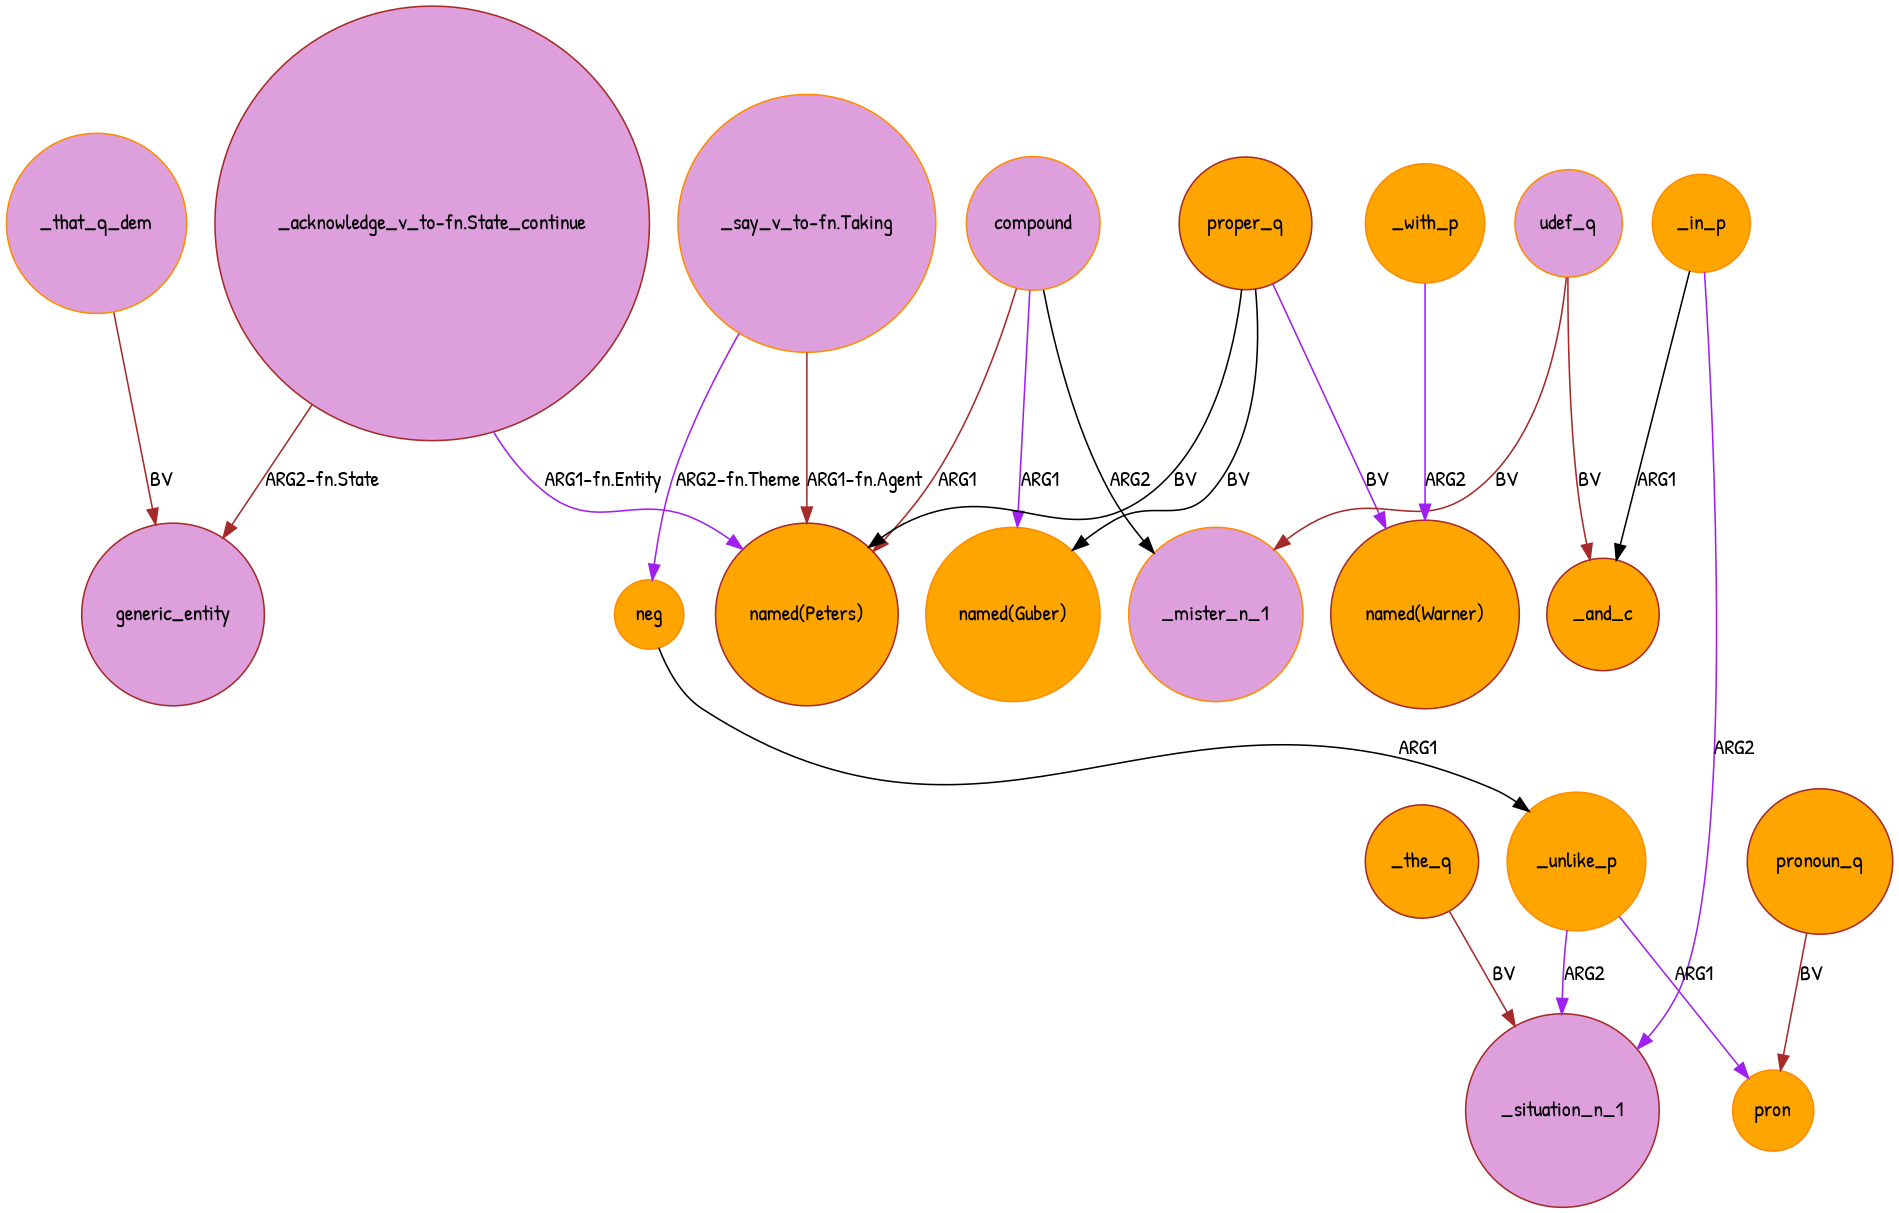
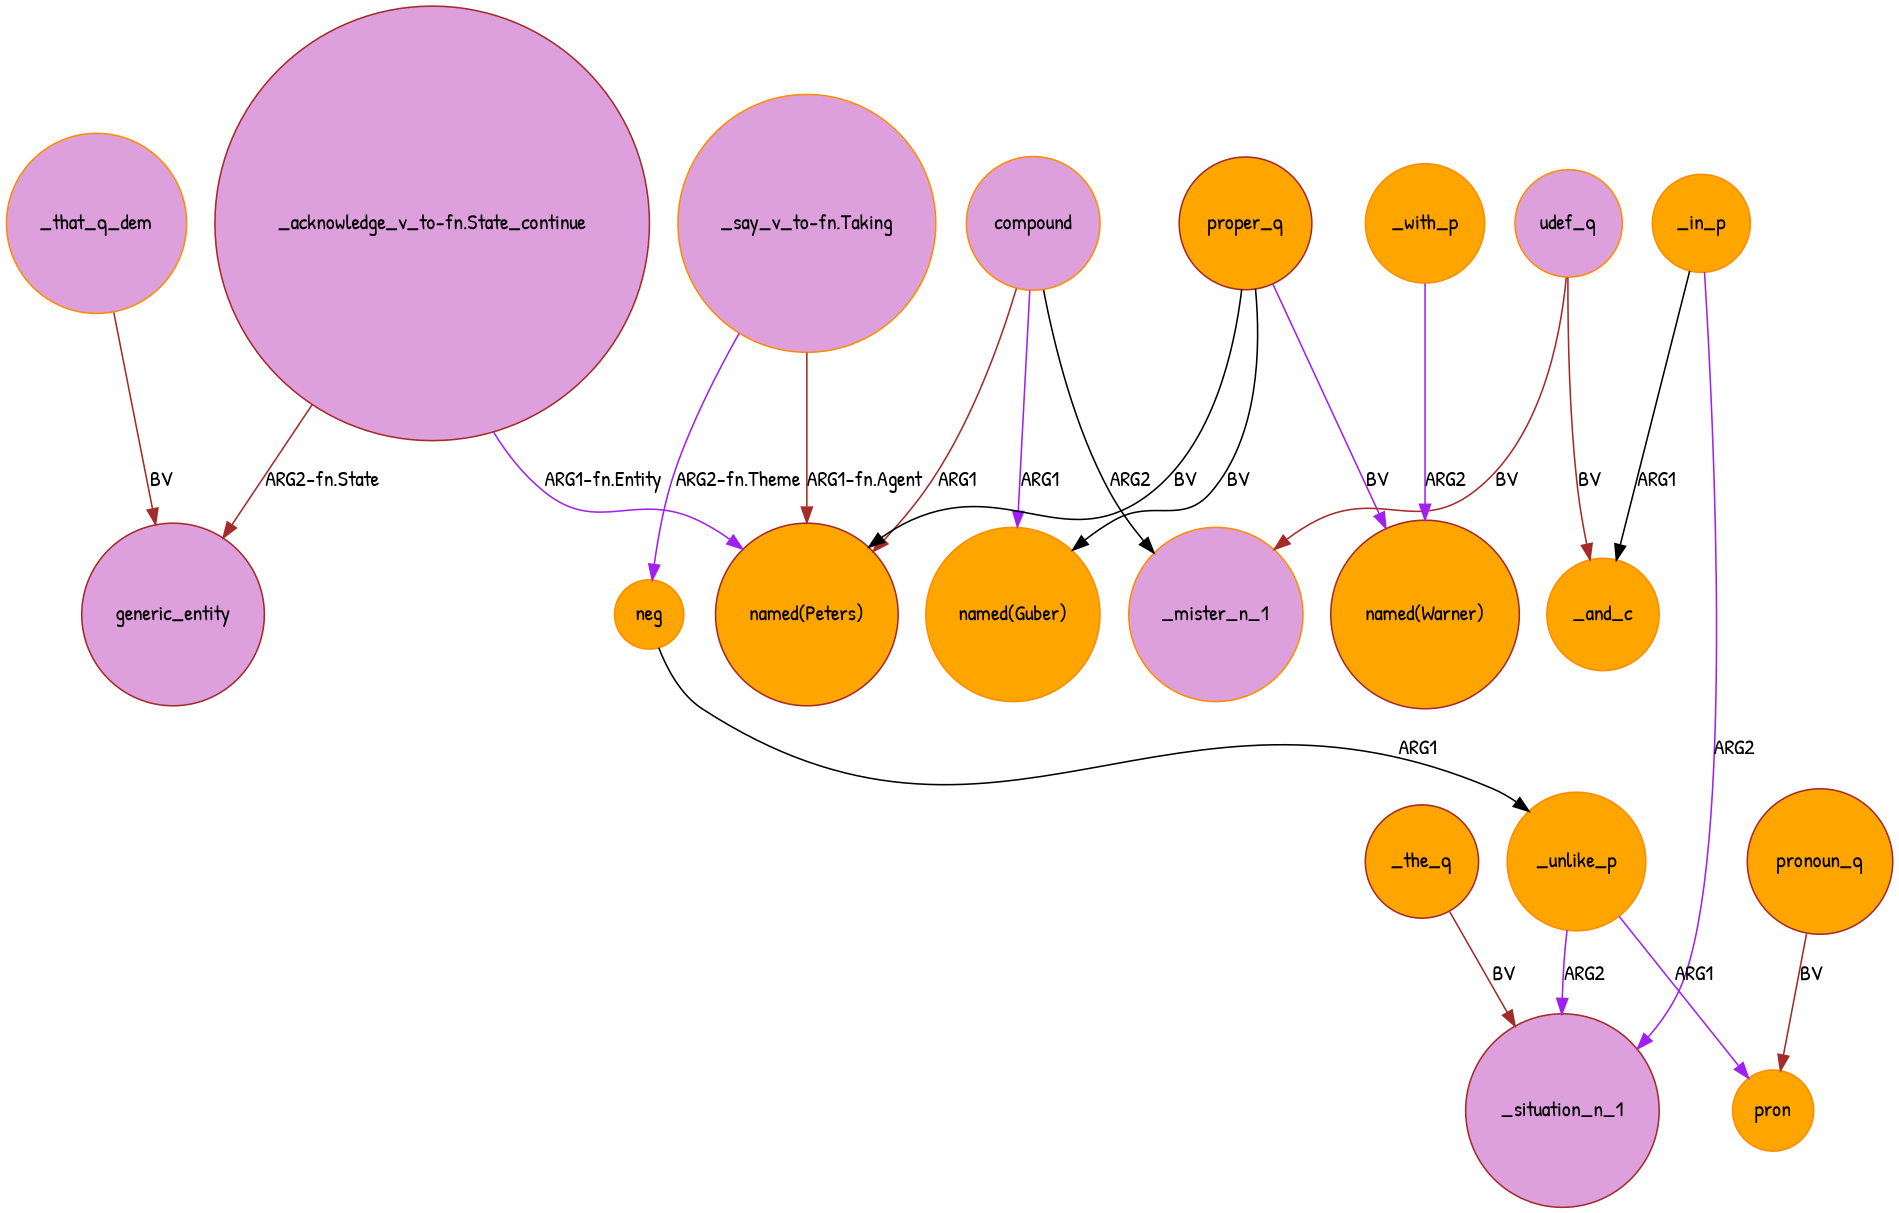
(1603, 614) -> (1603, 614)
